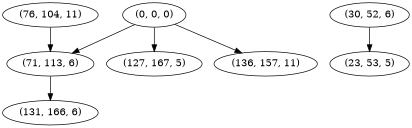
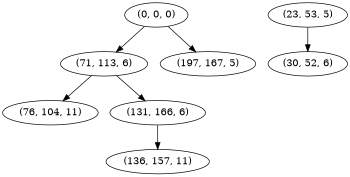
(50, 36) -> (80, 86)
(370, 36) -> (308, 36)
(205, 37) -> (158, 134)
(154, 64) -> (208, 64)
